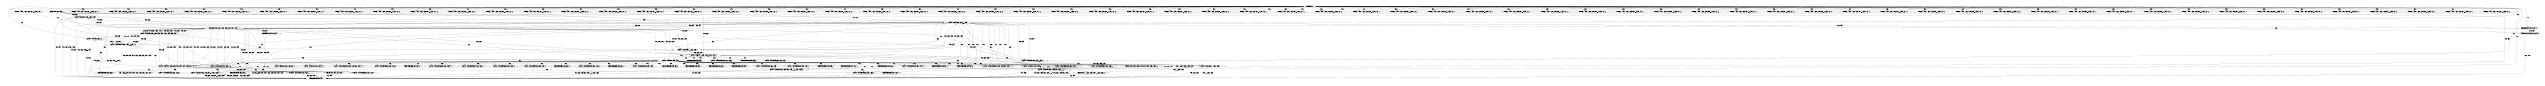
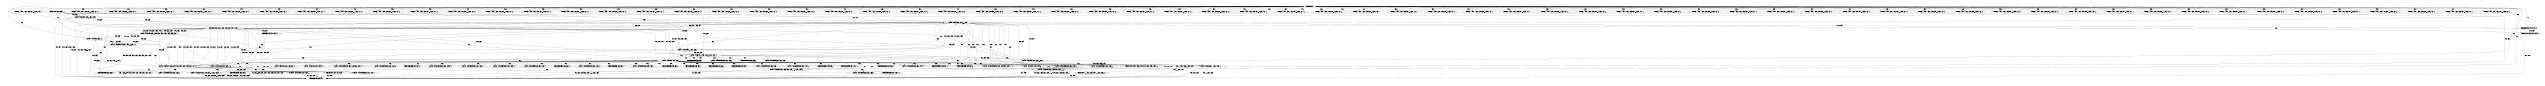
(144, 28) -> none
(177, 78) -> (123, 71)
